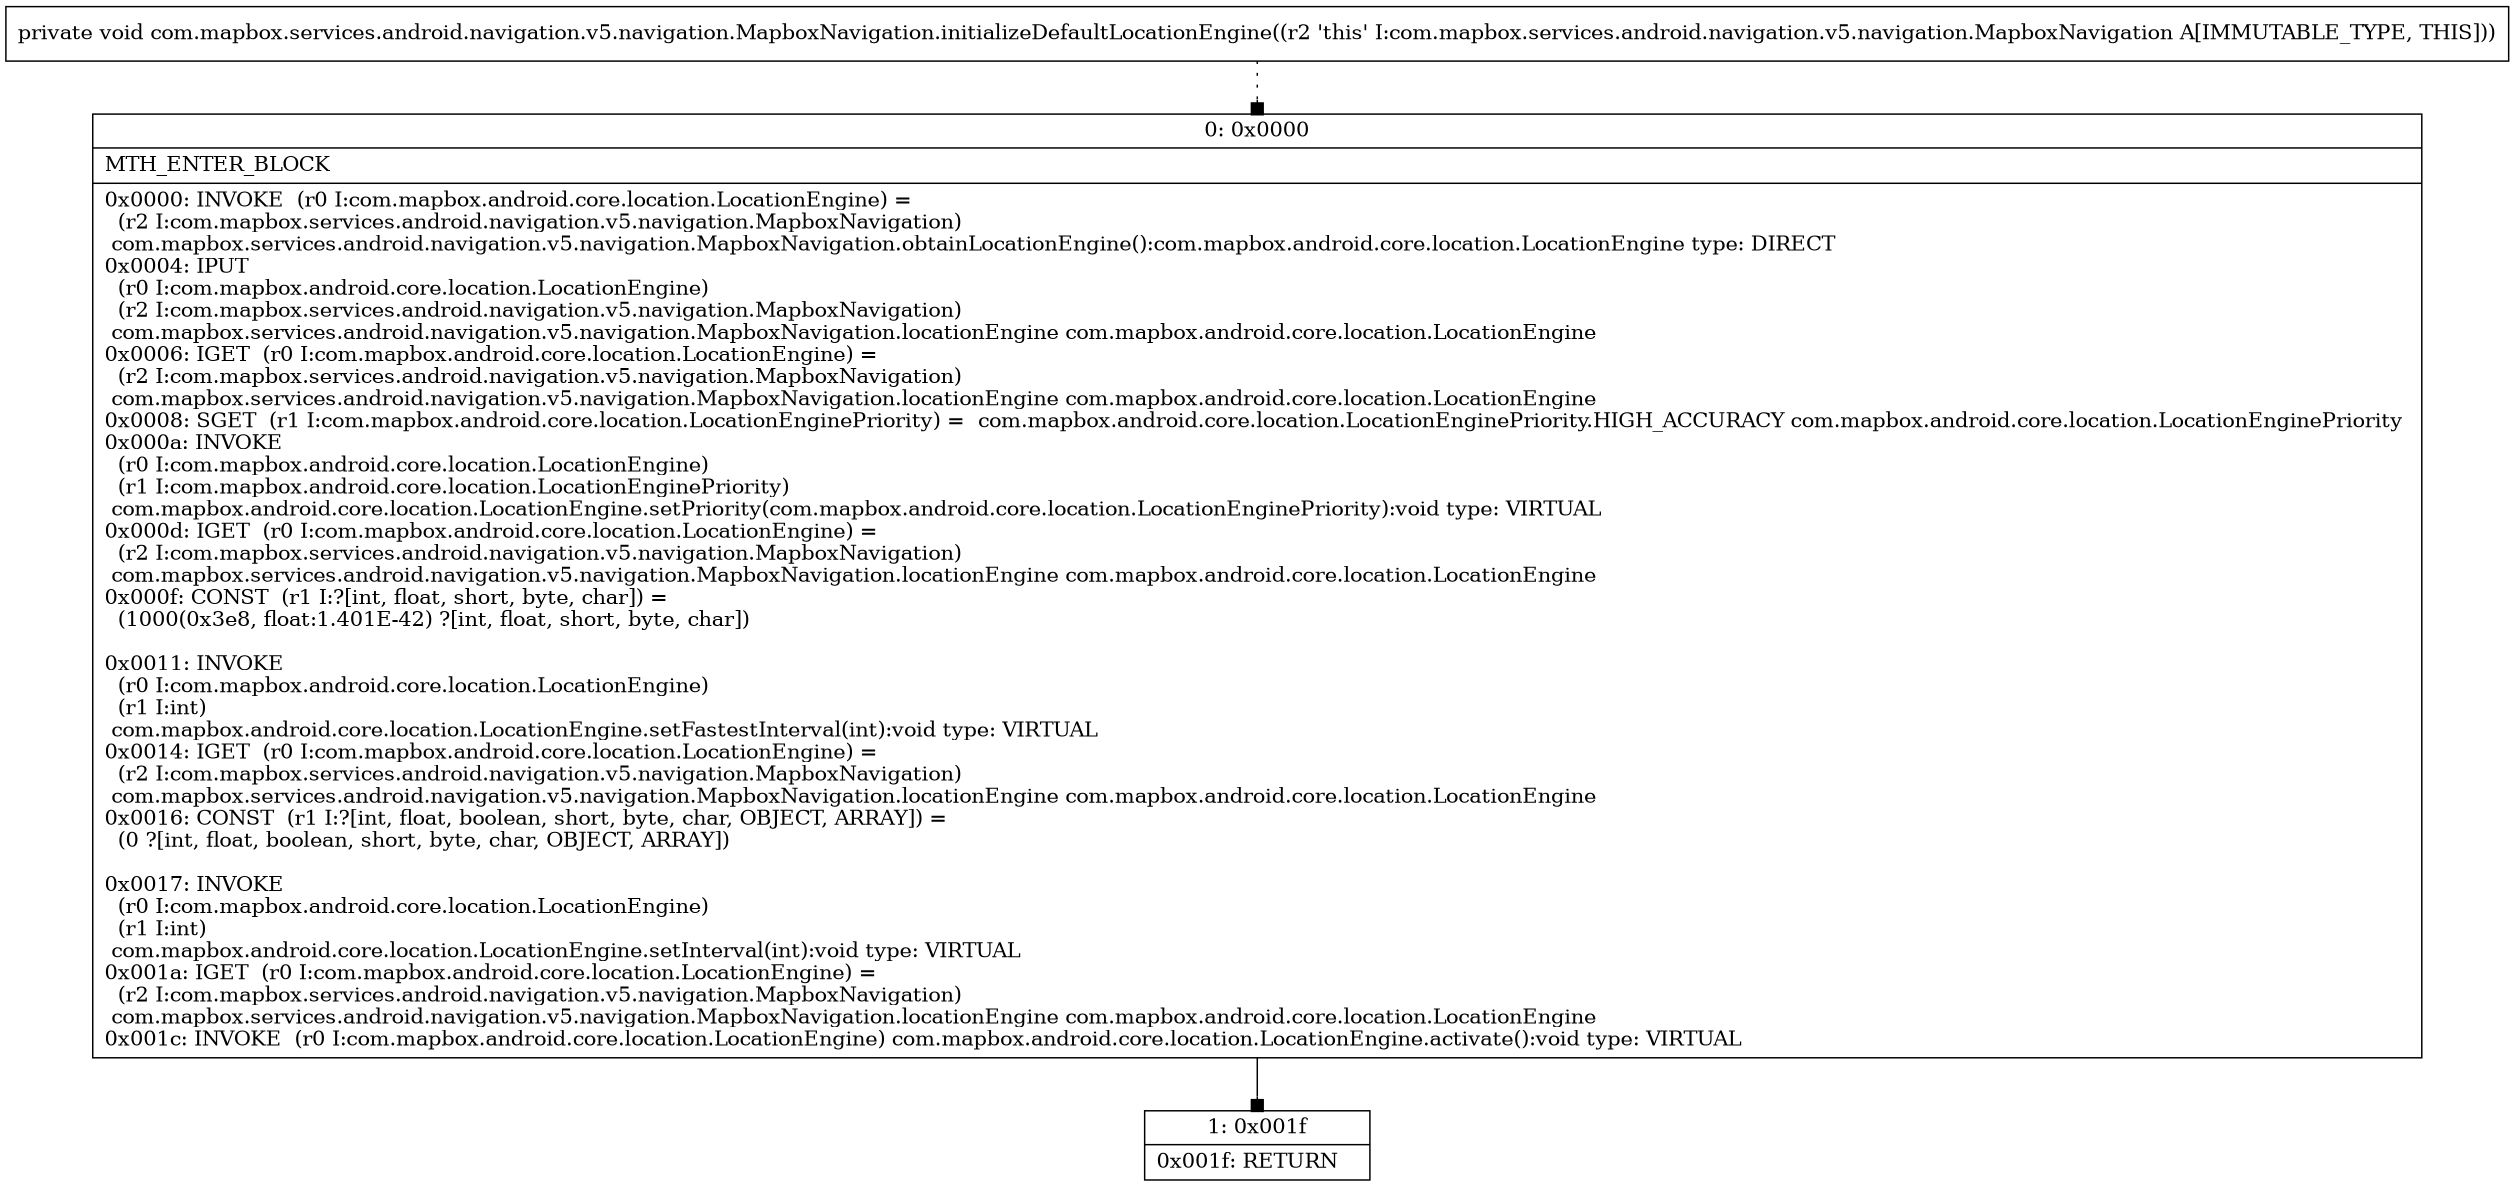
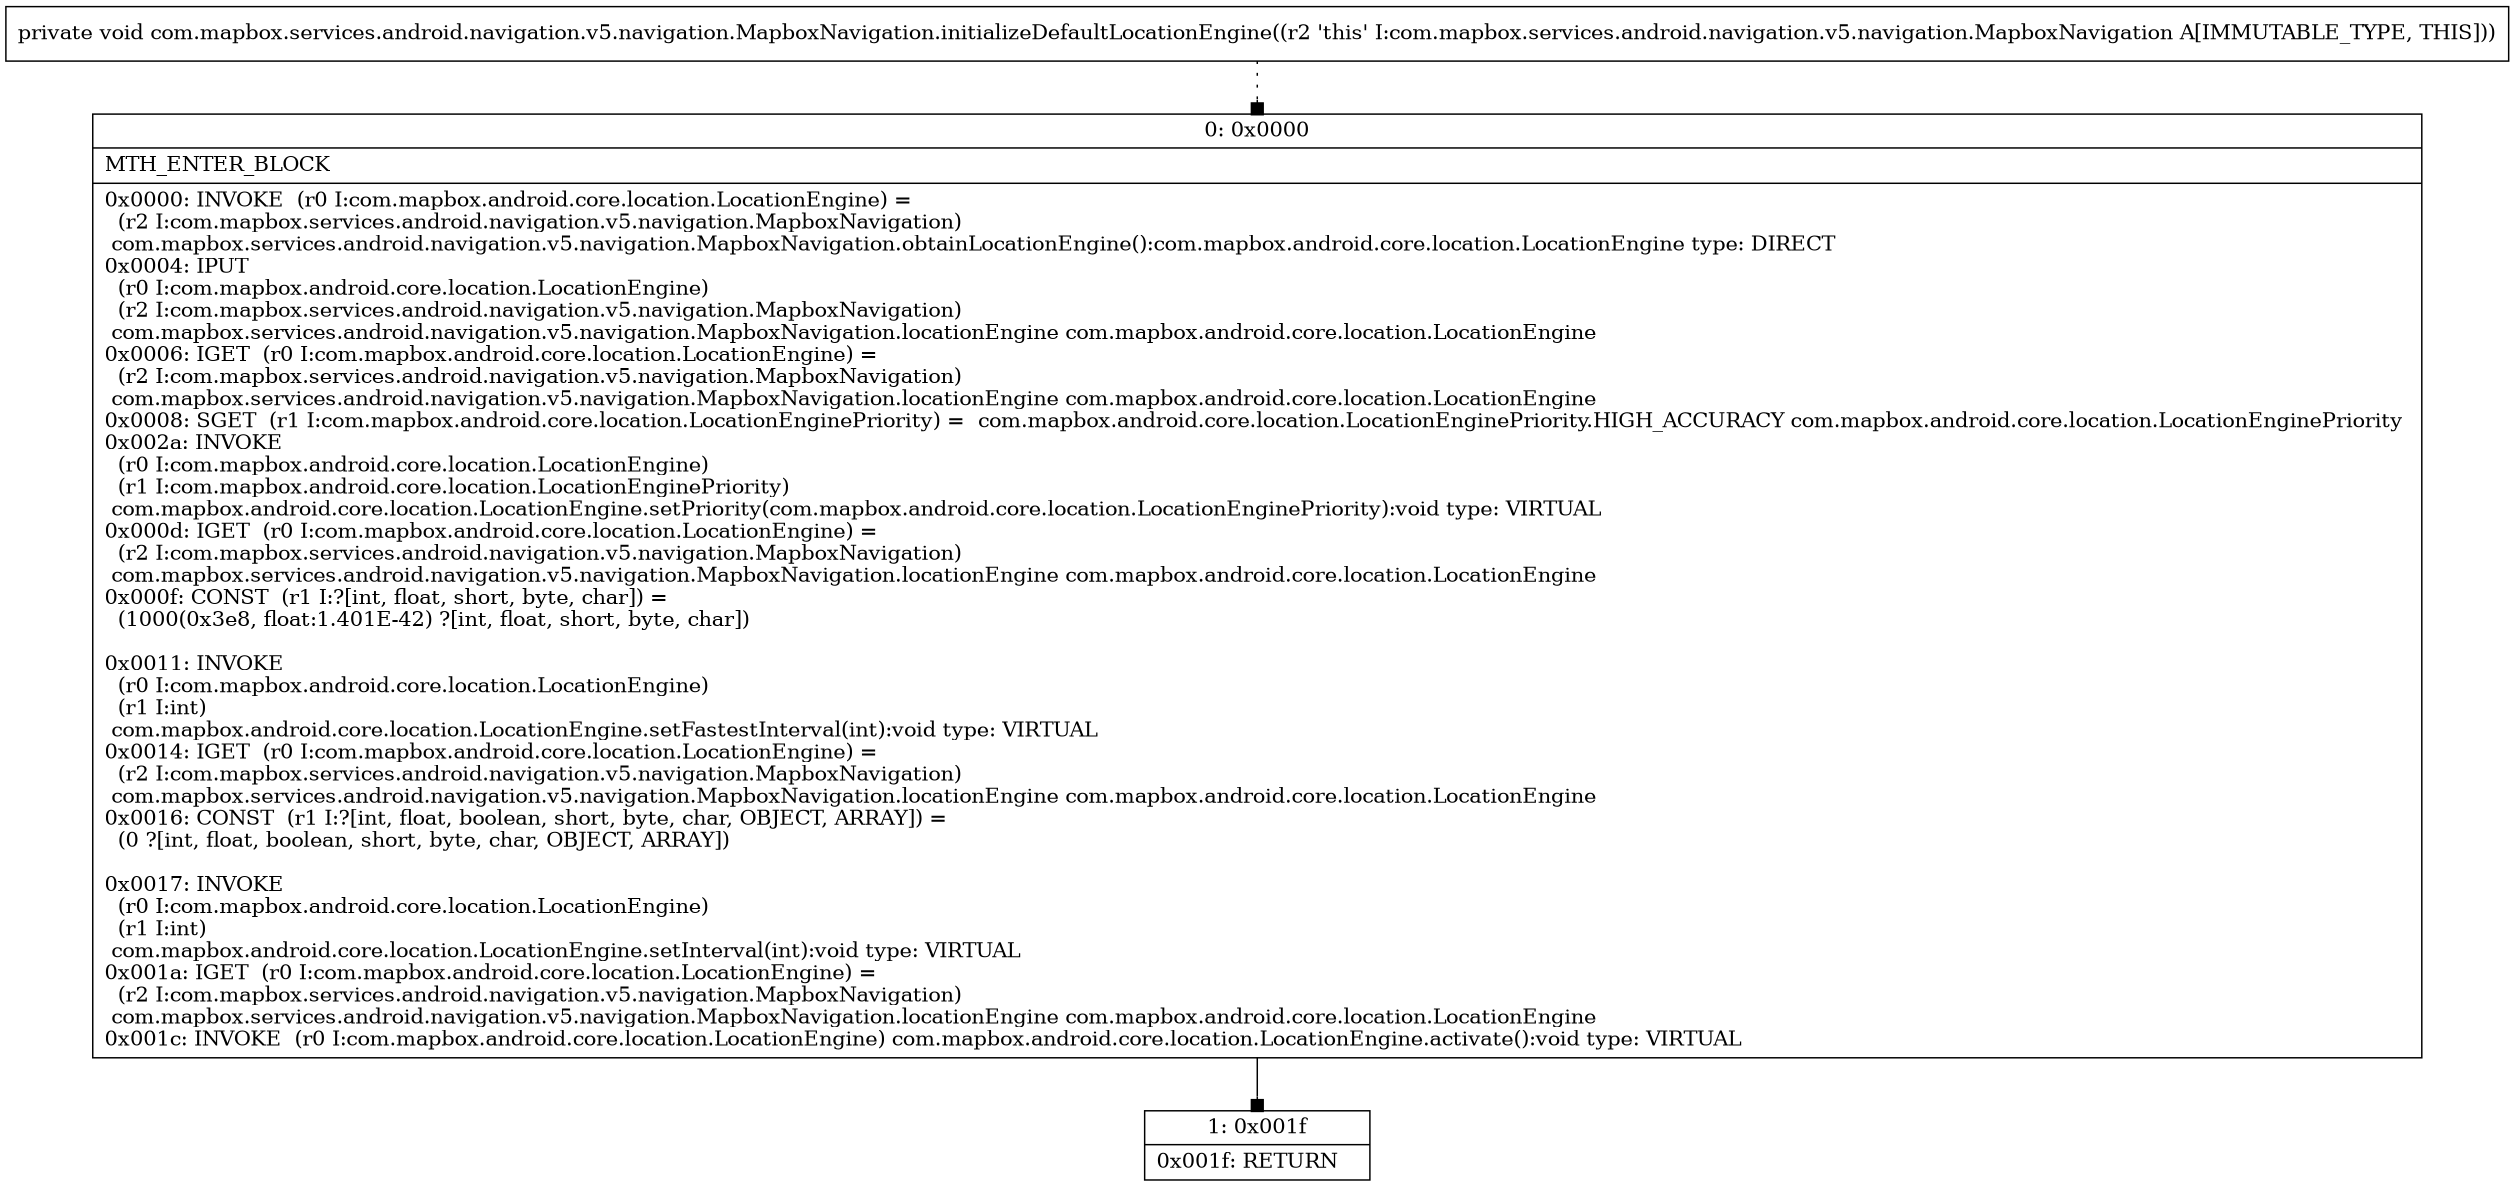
(200, 443) -> (200, 443)
